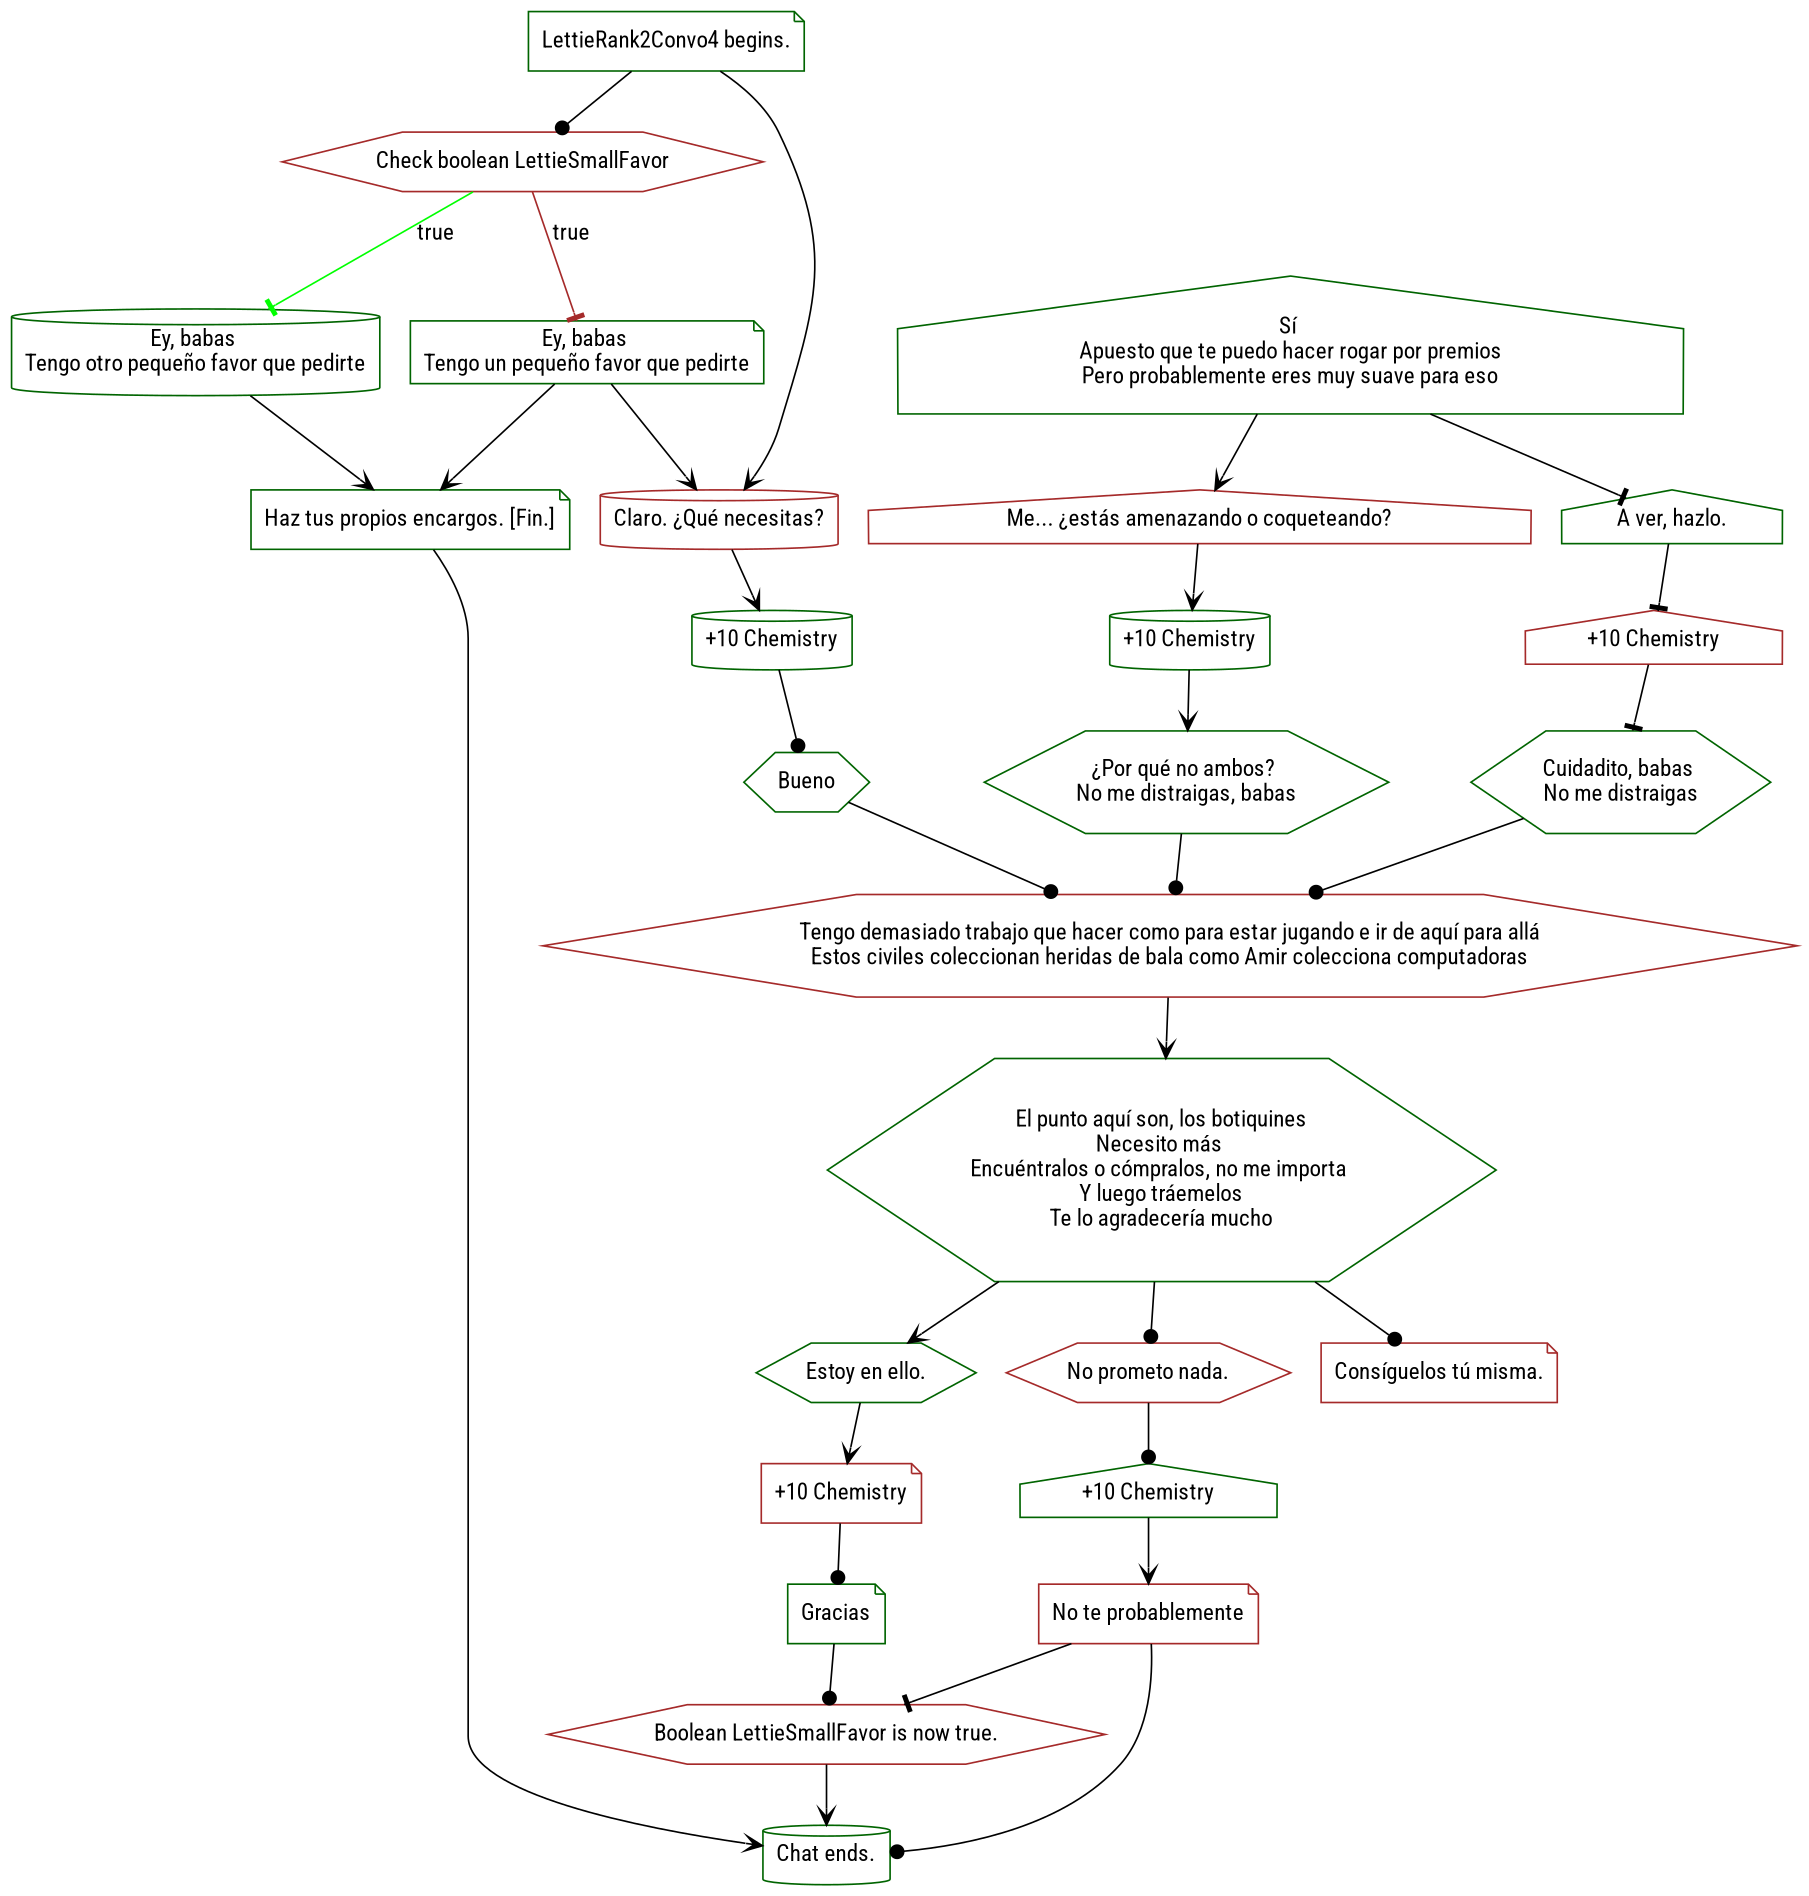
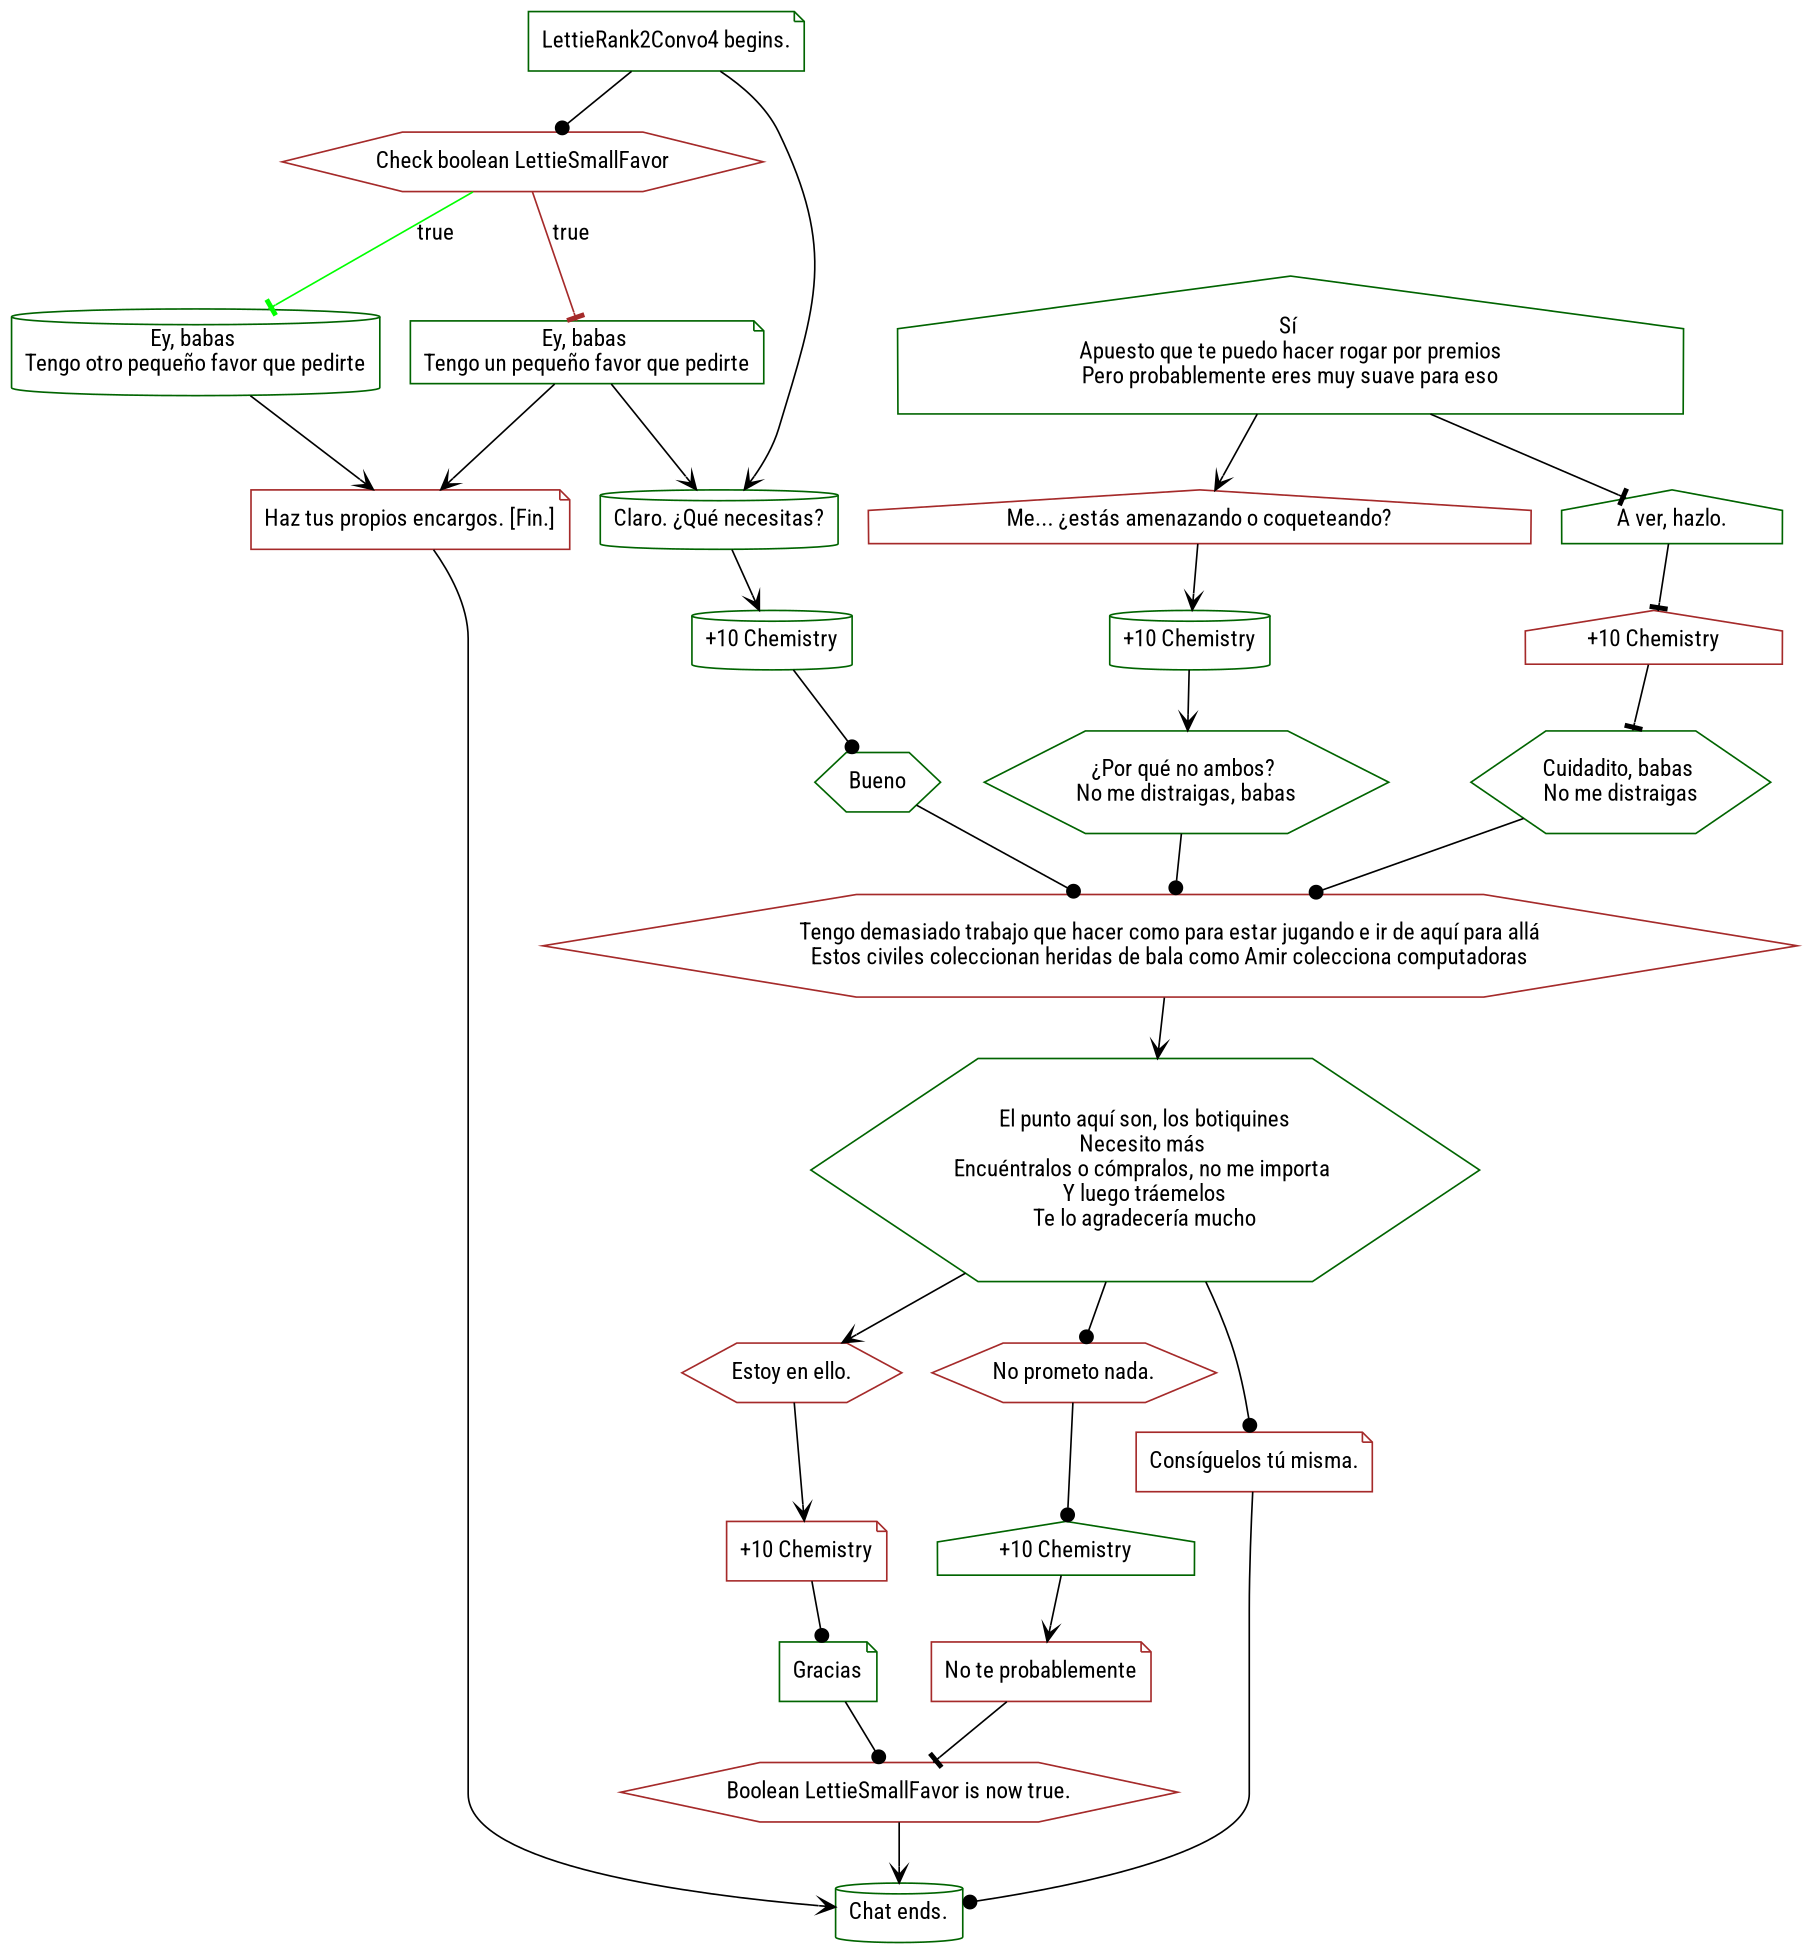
(410, 520) -> (410, 520)
(719, 520) -> (719, 520)
(866, 1373) -> (792, 1373)
(1078, 1799) -> (1249, 1795)
